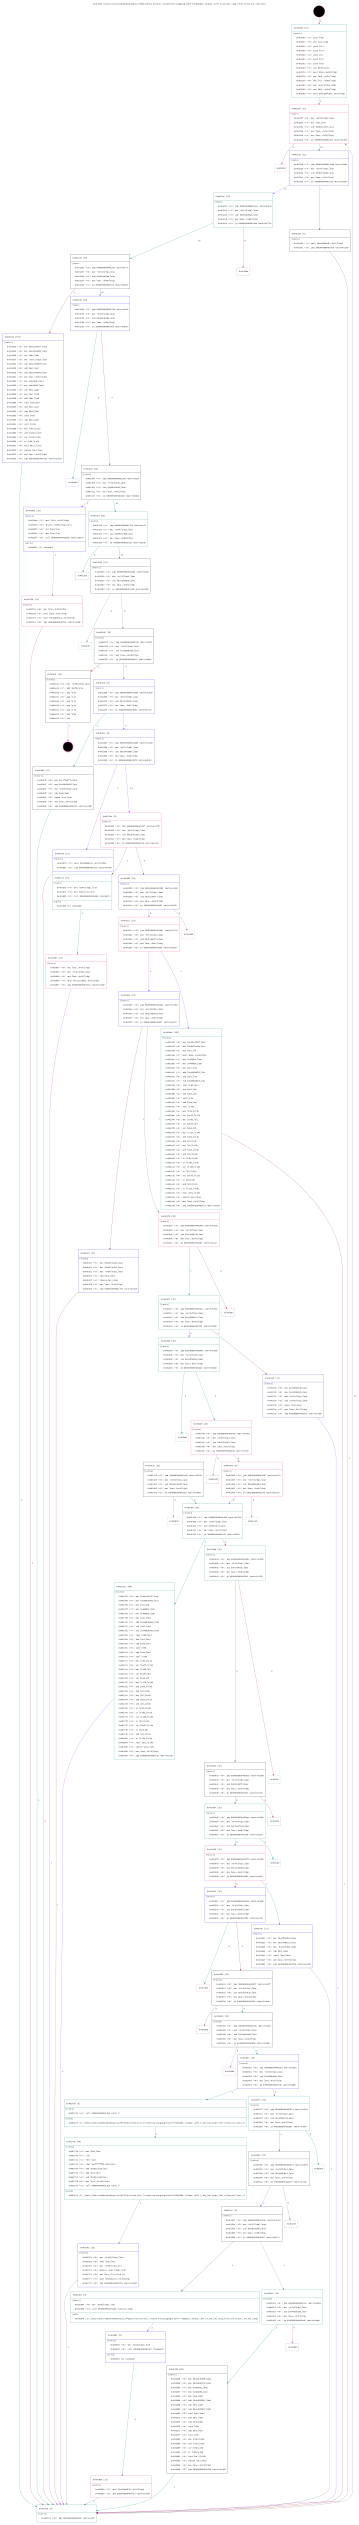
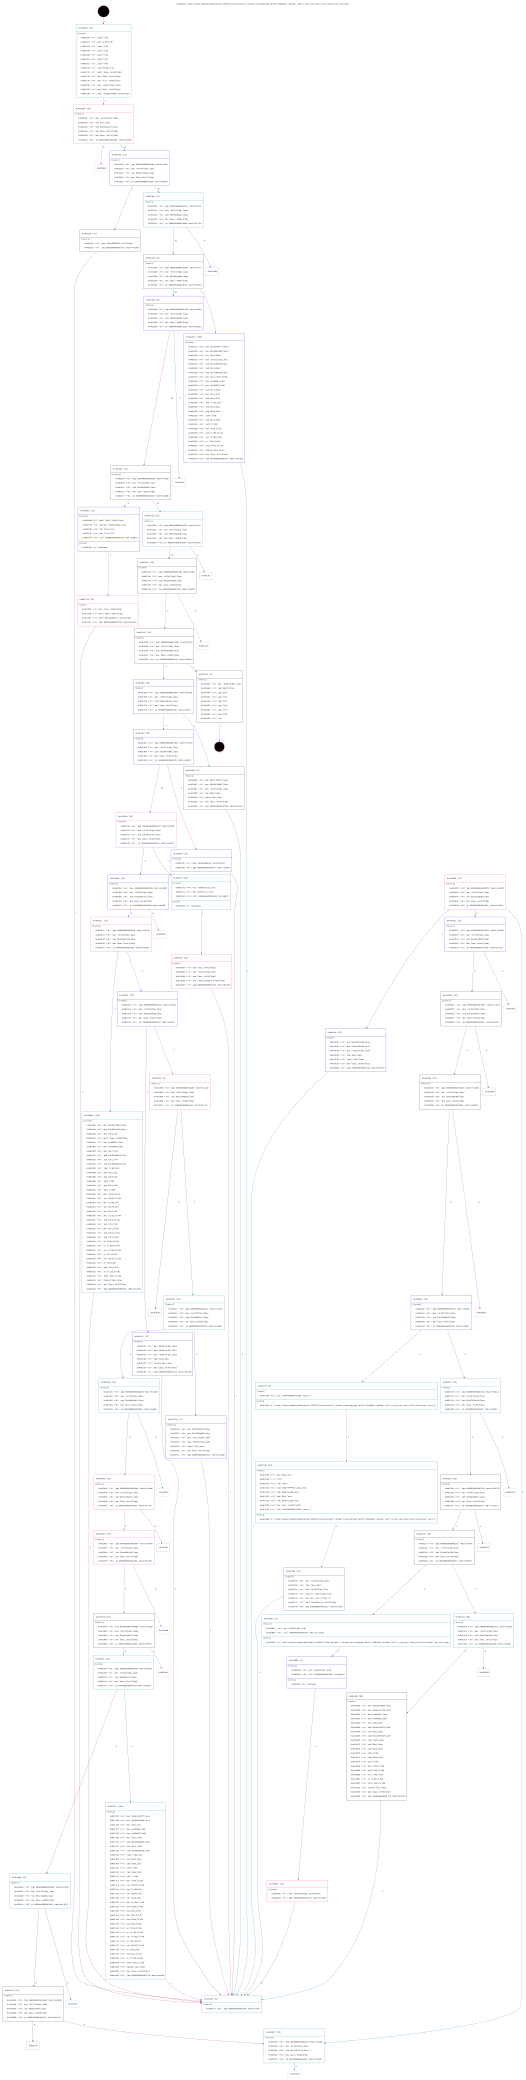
(353, 1448) -> none
(233, 1500) -> (124, 1588)
(235, 1841) -> (521, 1554)
